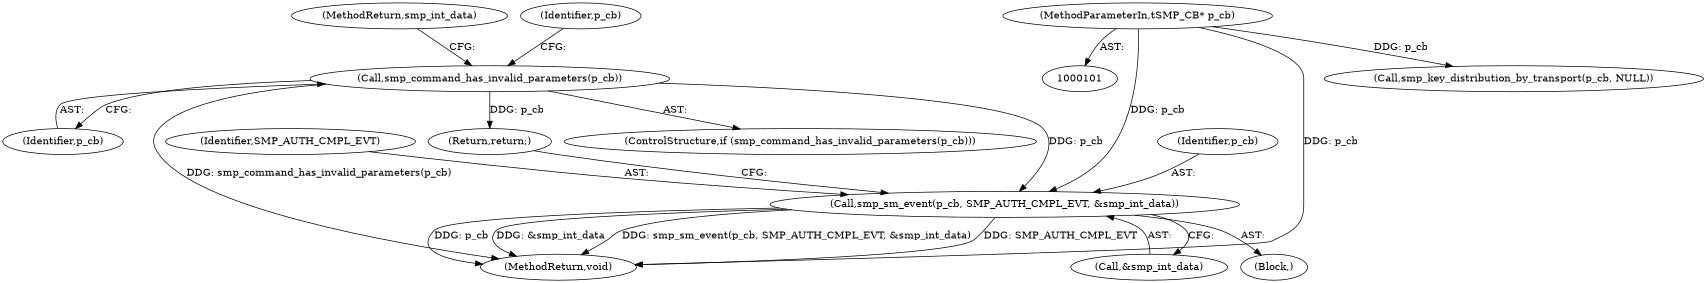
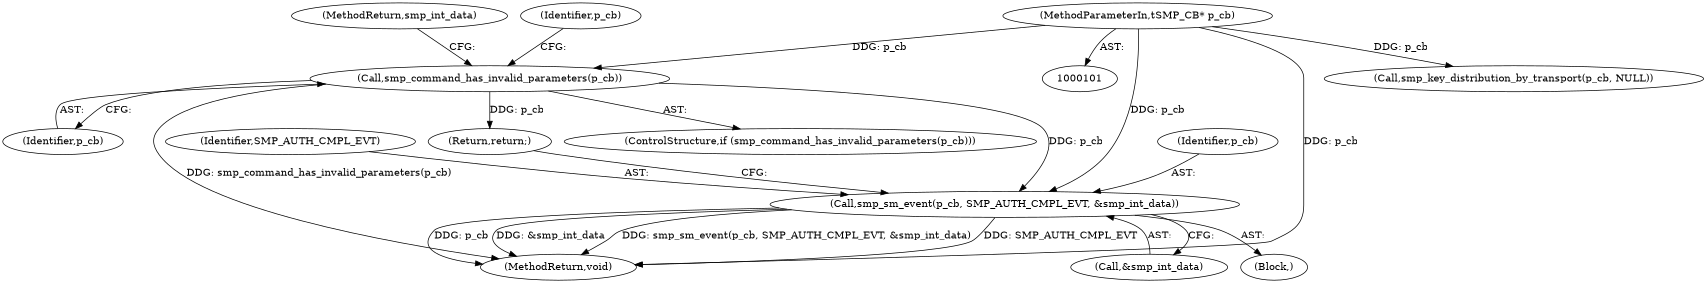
none -> (823, 46)
